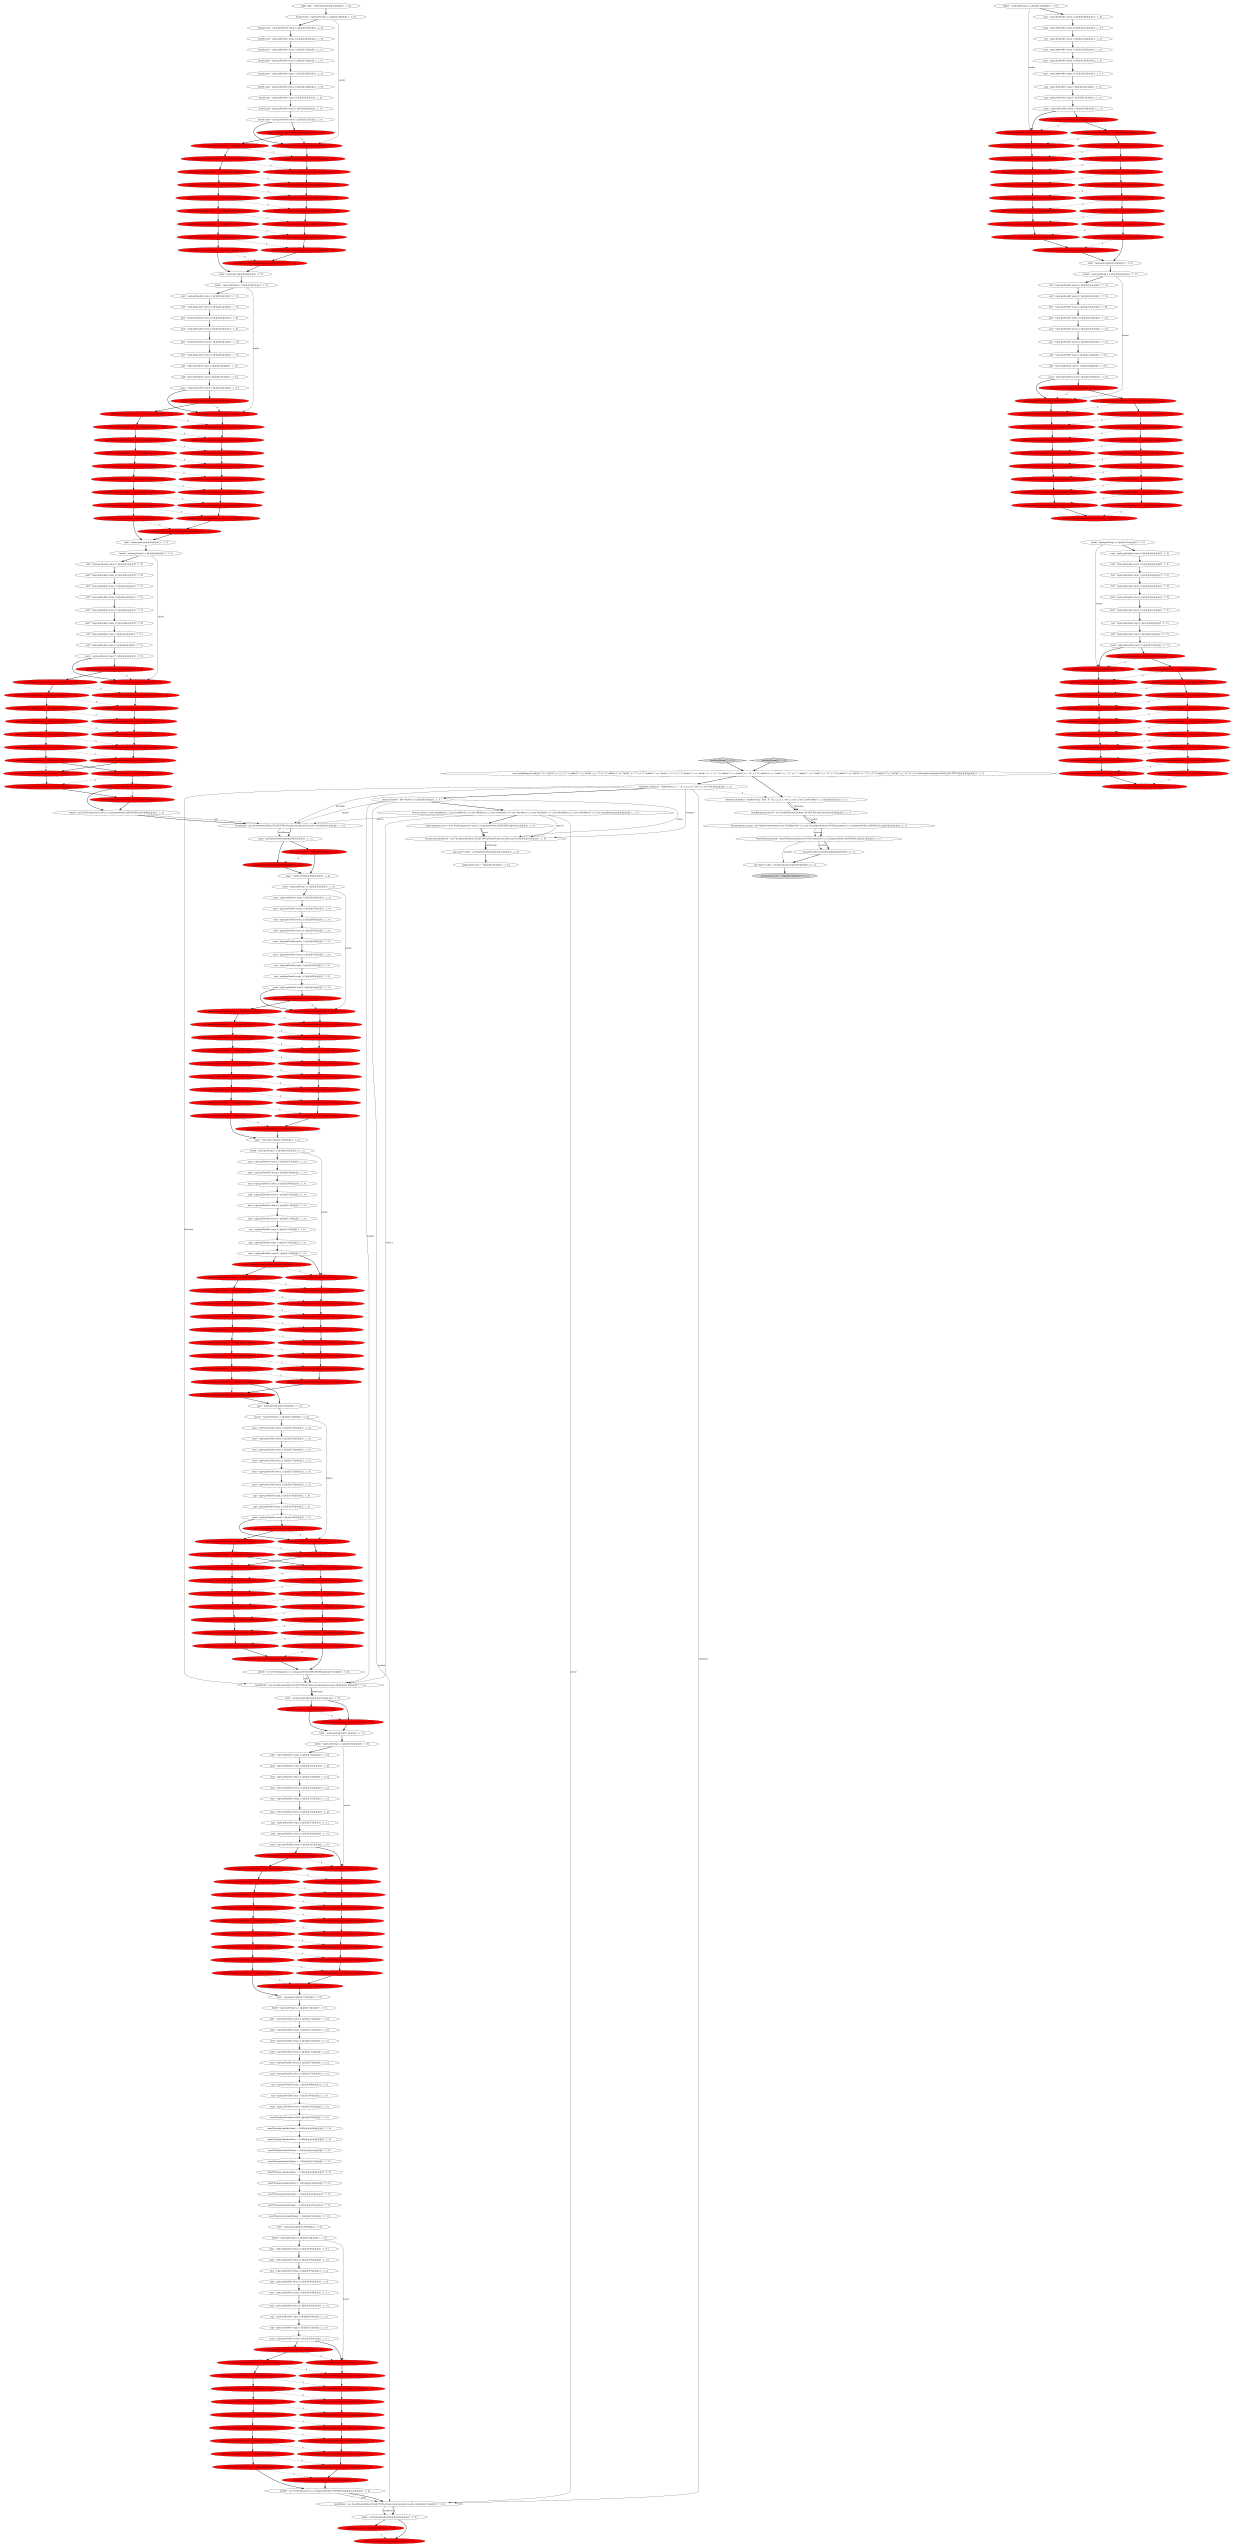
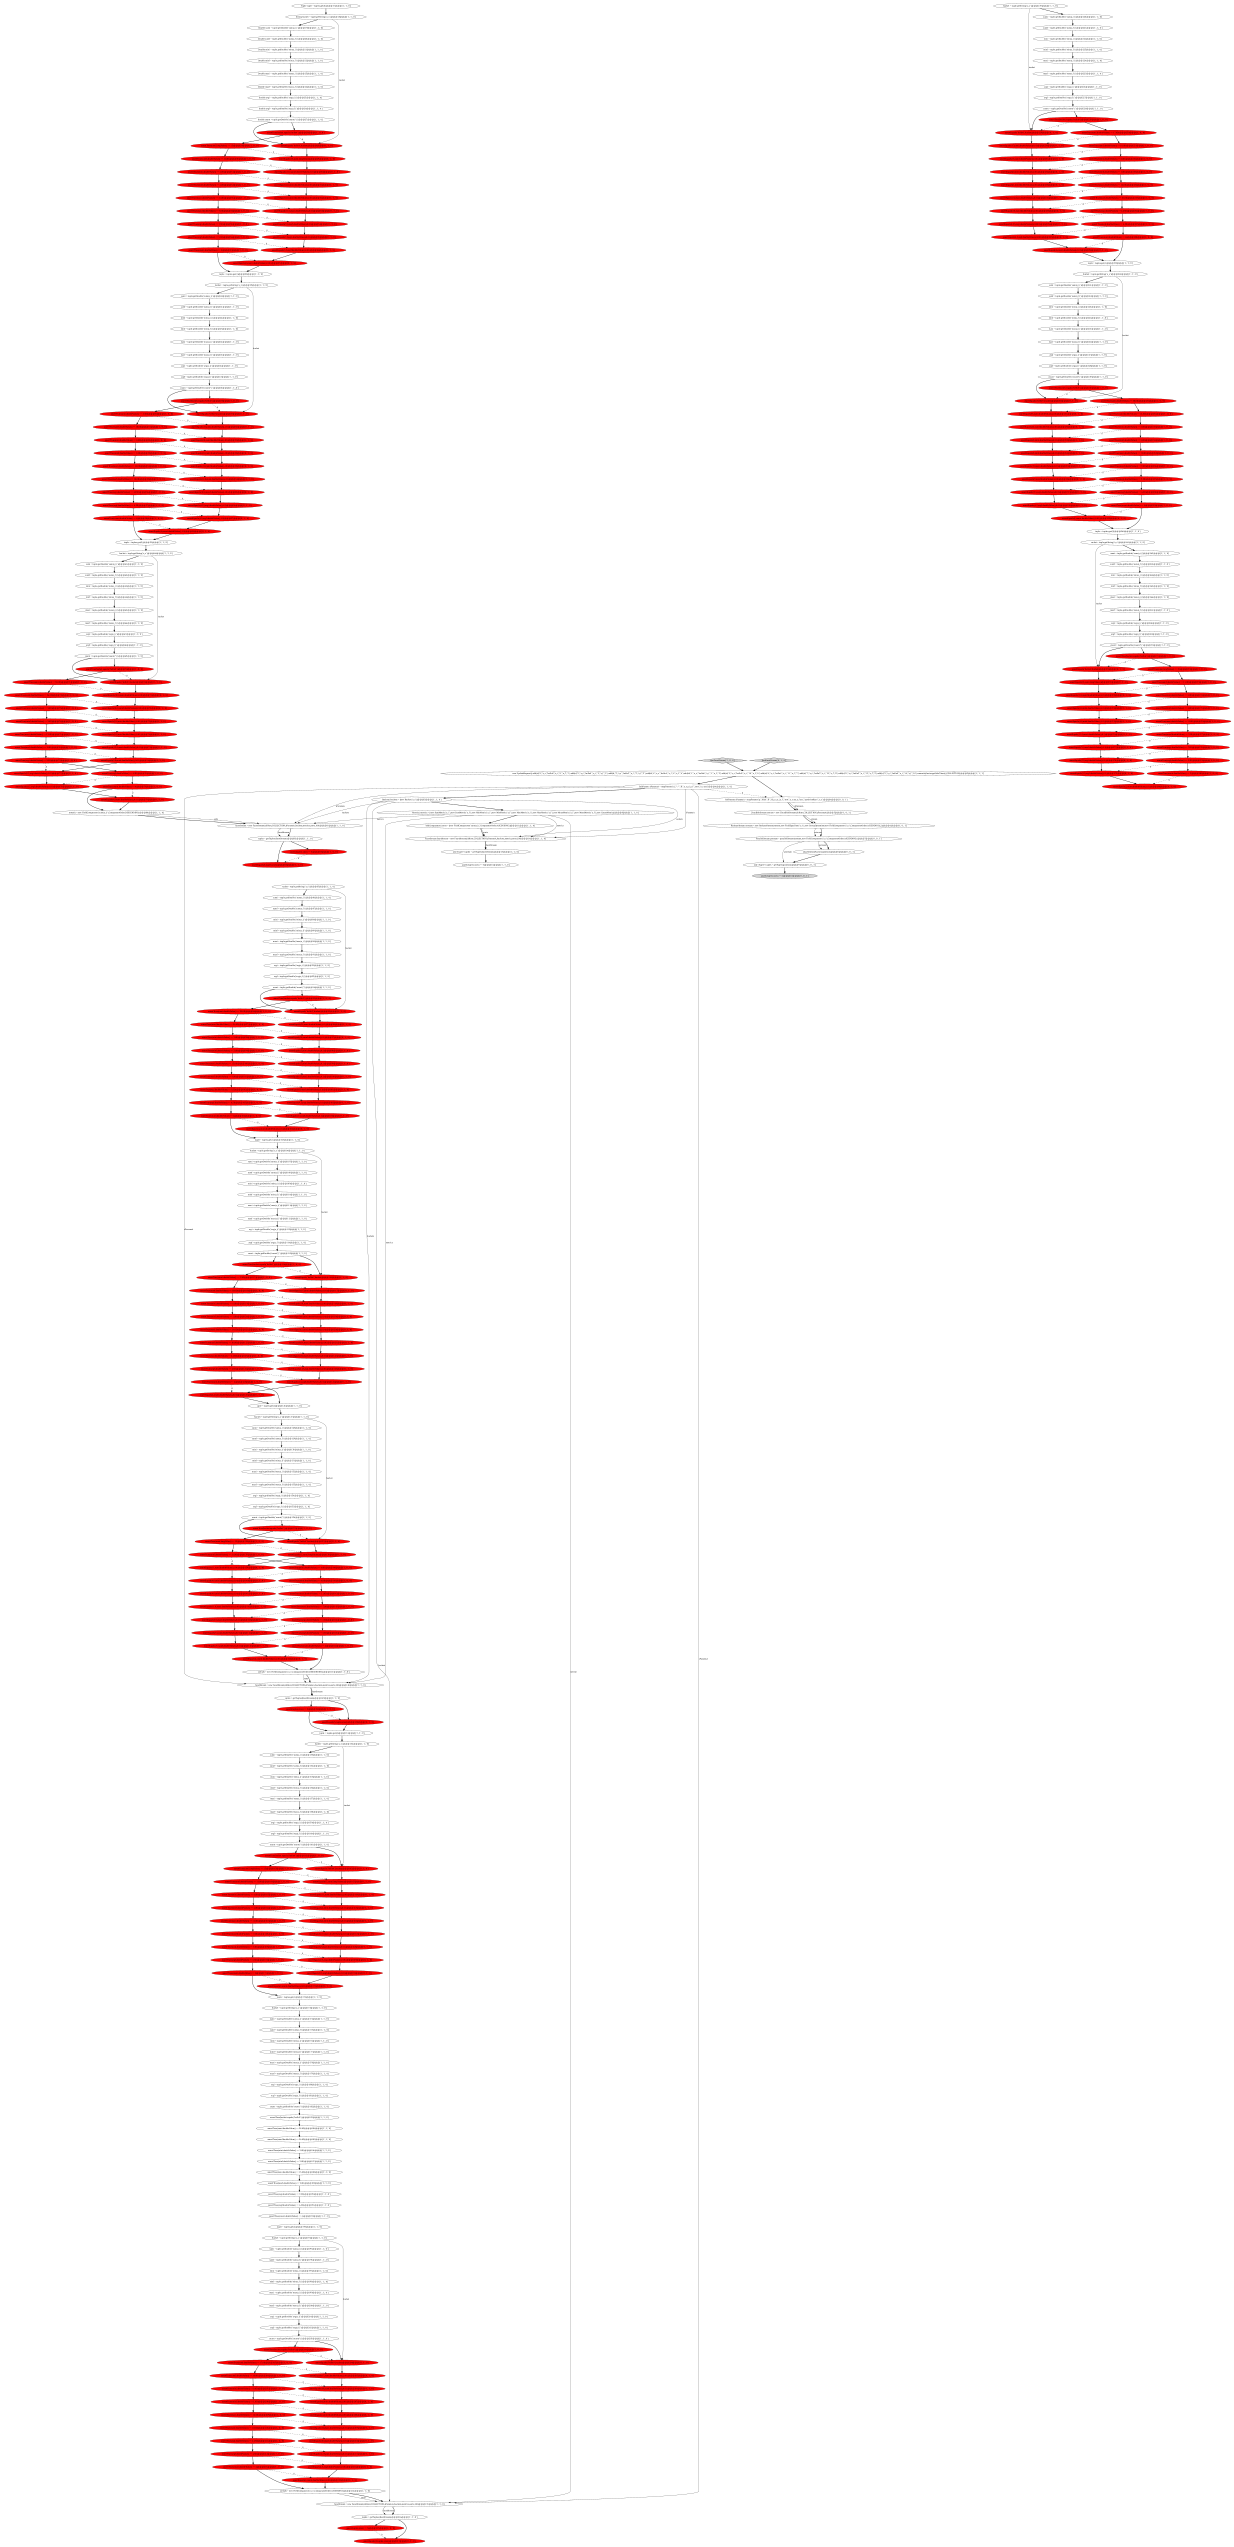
none -> (1118, 531)
(308, 876) -> none
